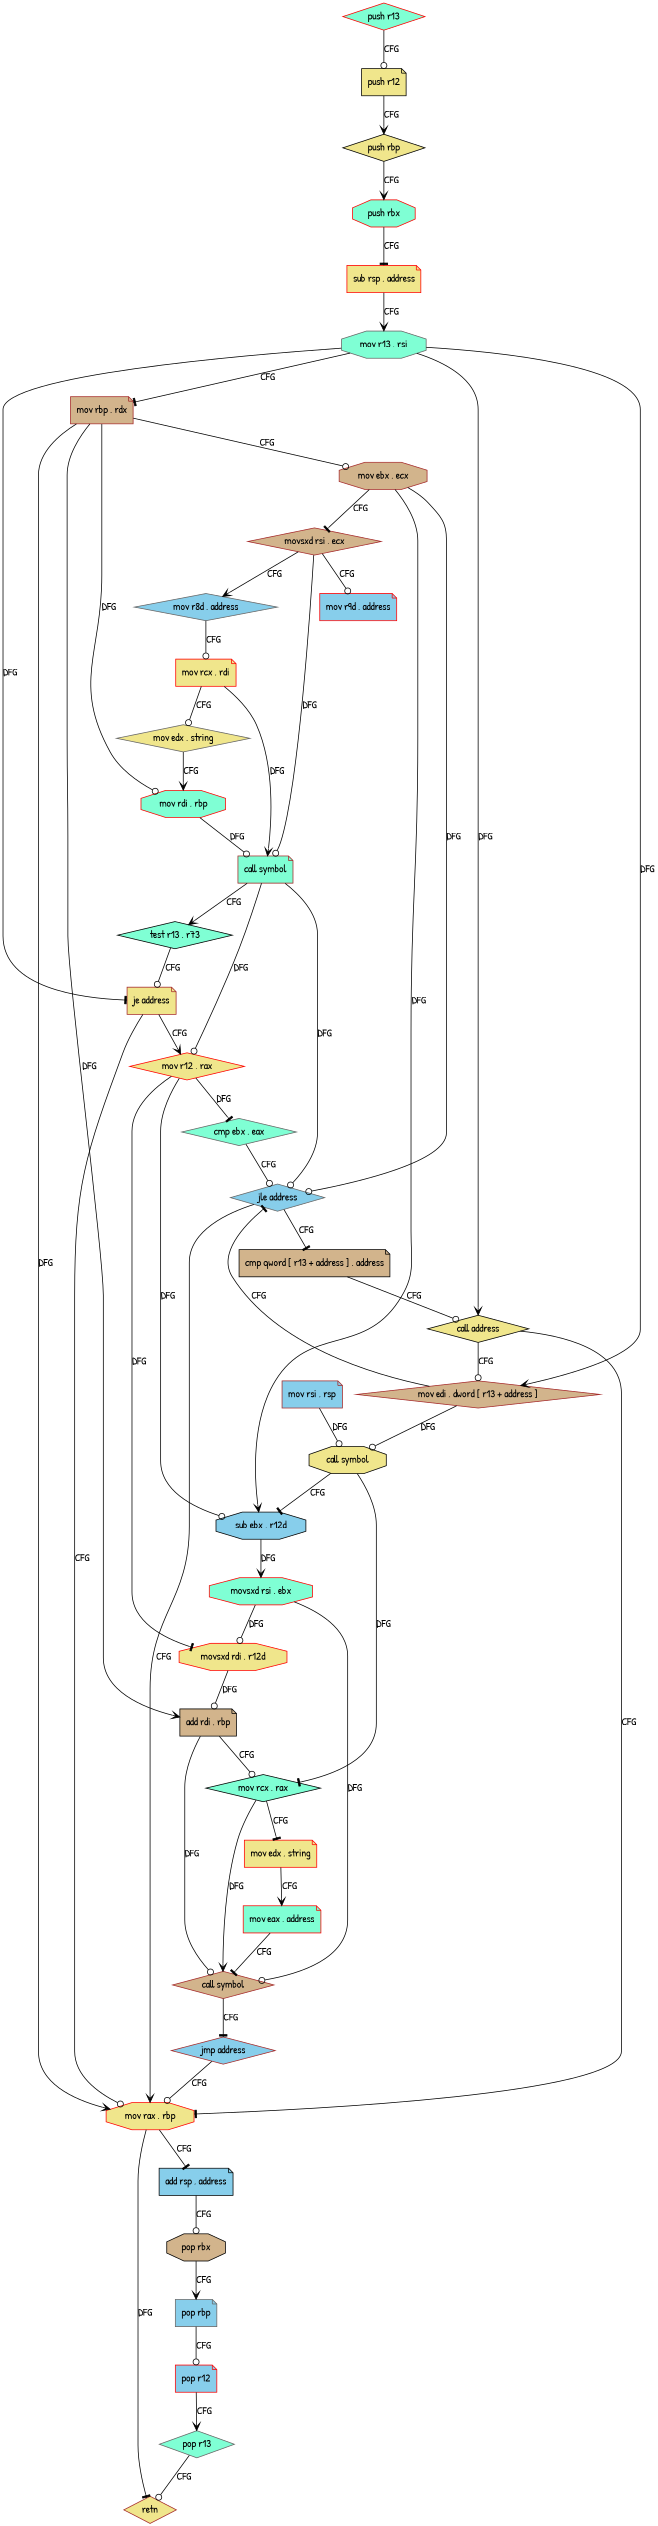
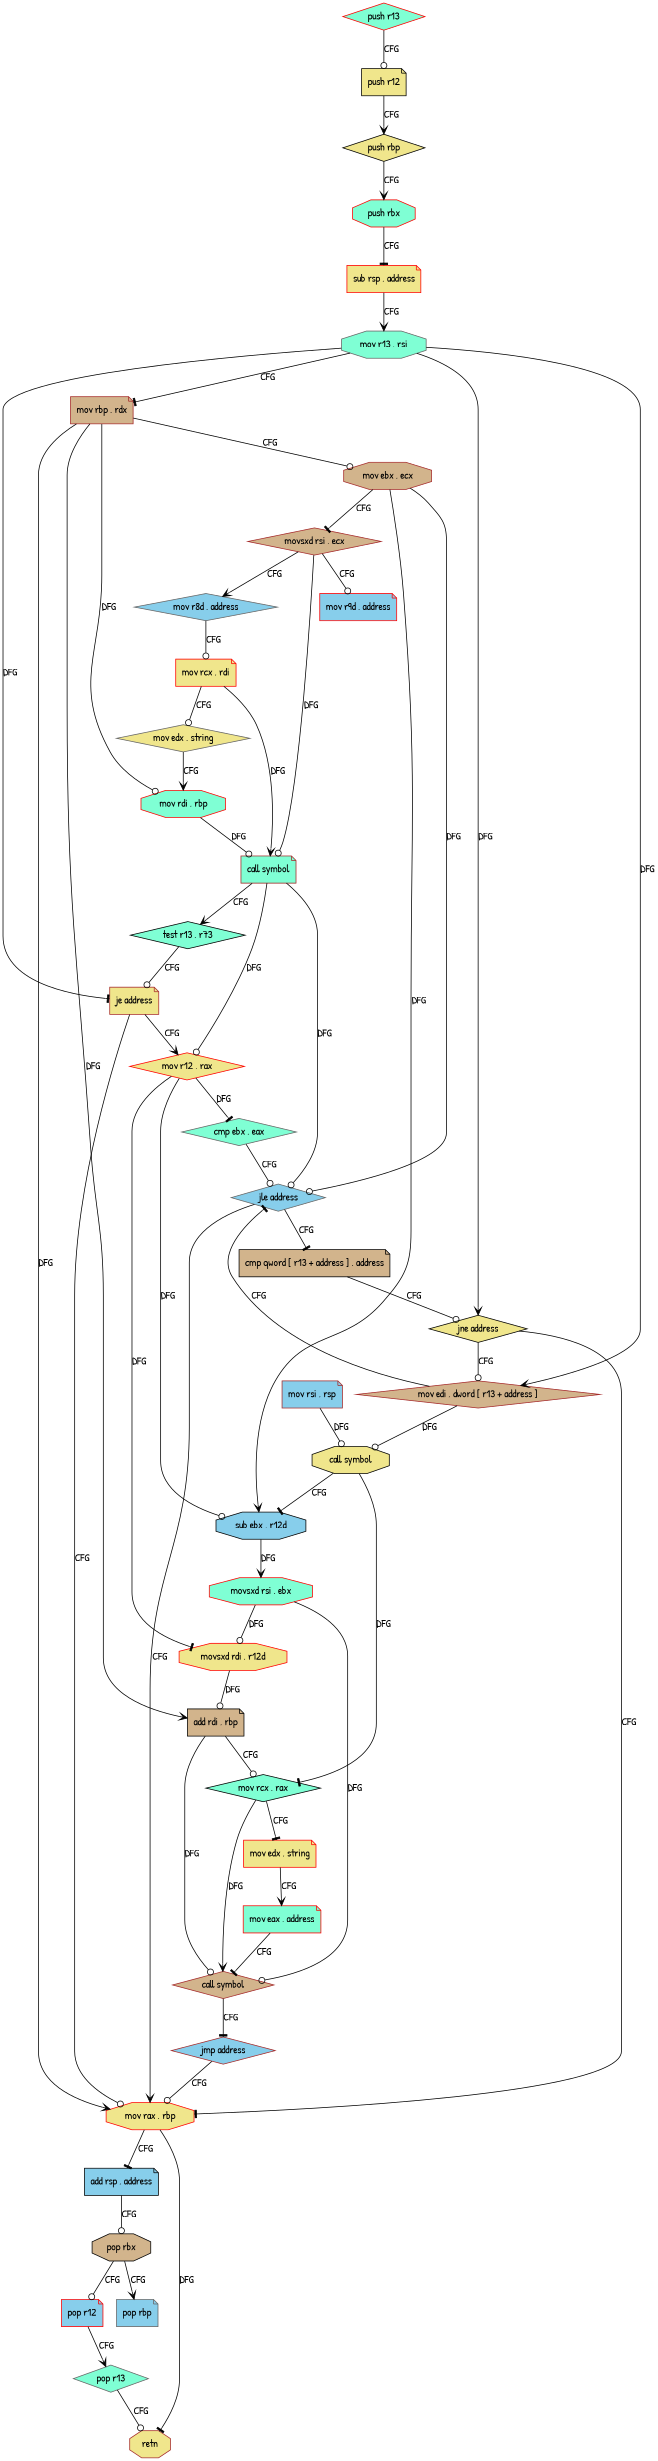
(478, 1329) -> (478, 1329)
(196, 2343) -> (103, 2278)
(150, 2510) -> (150, 2444)
